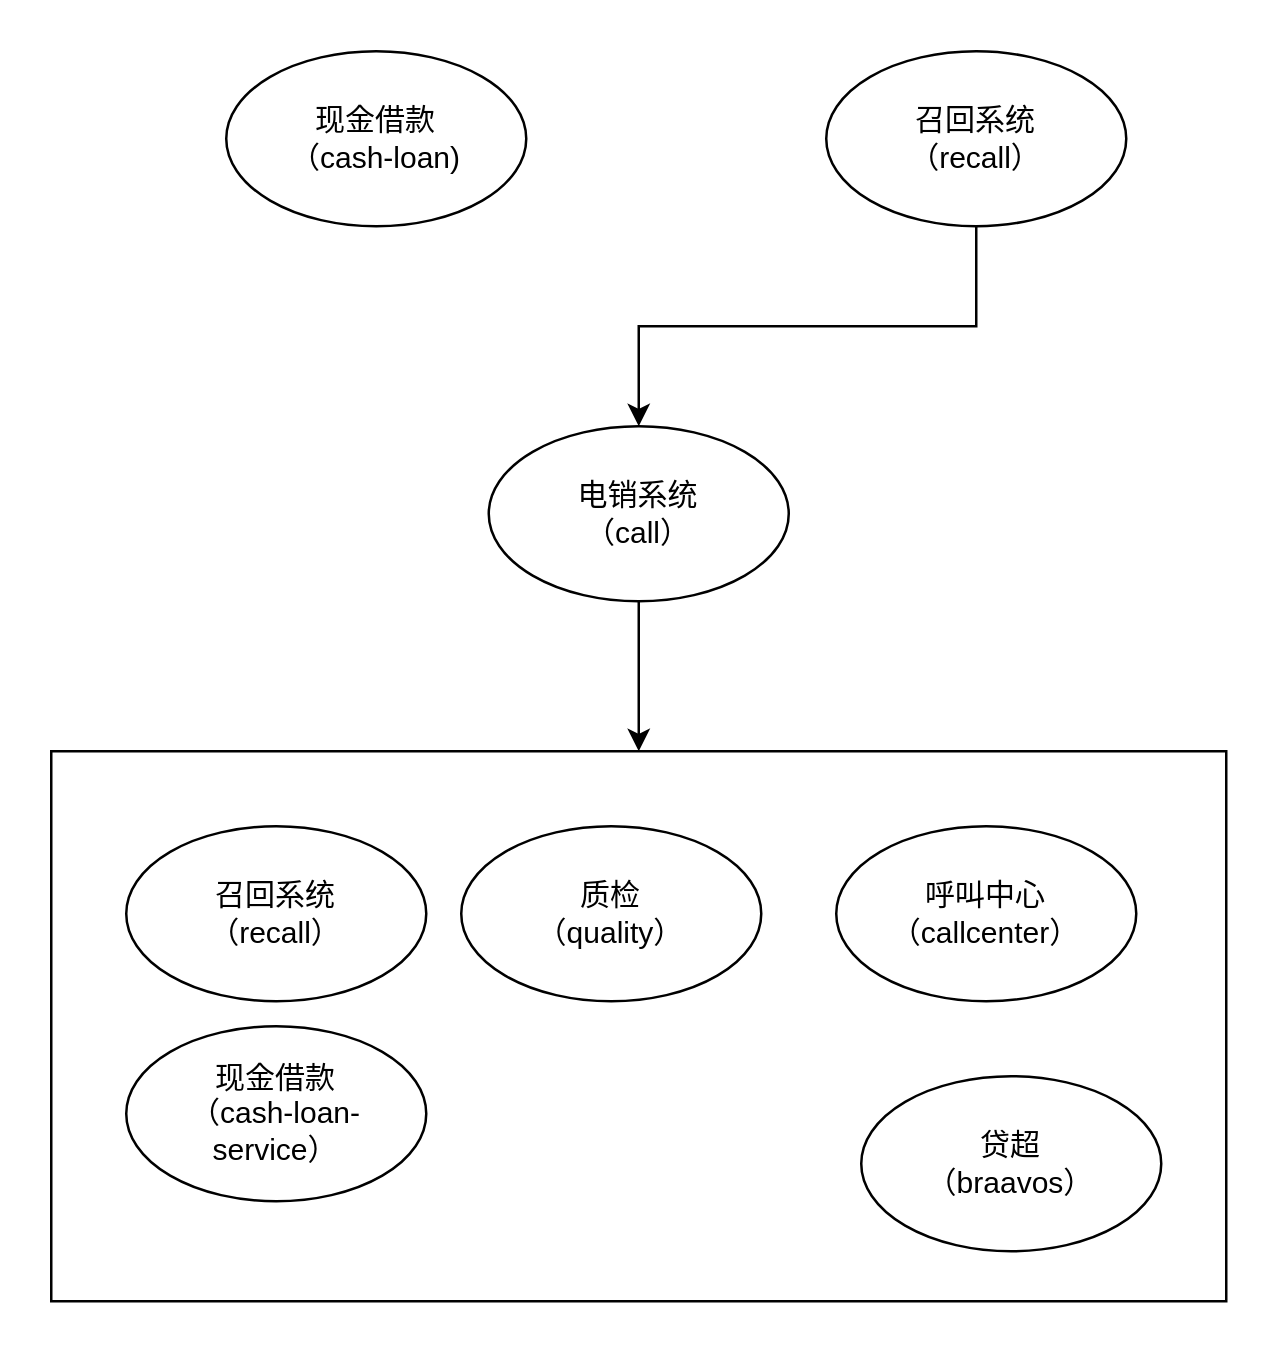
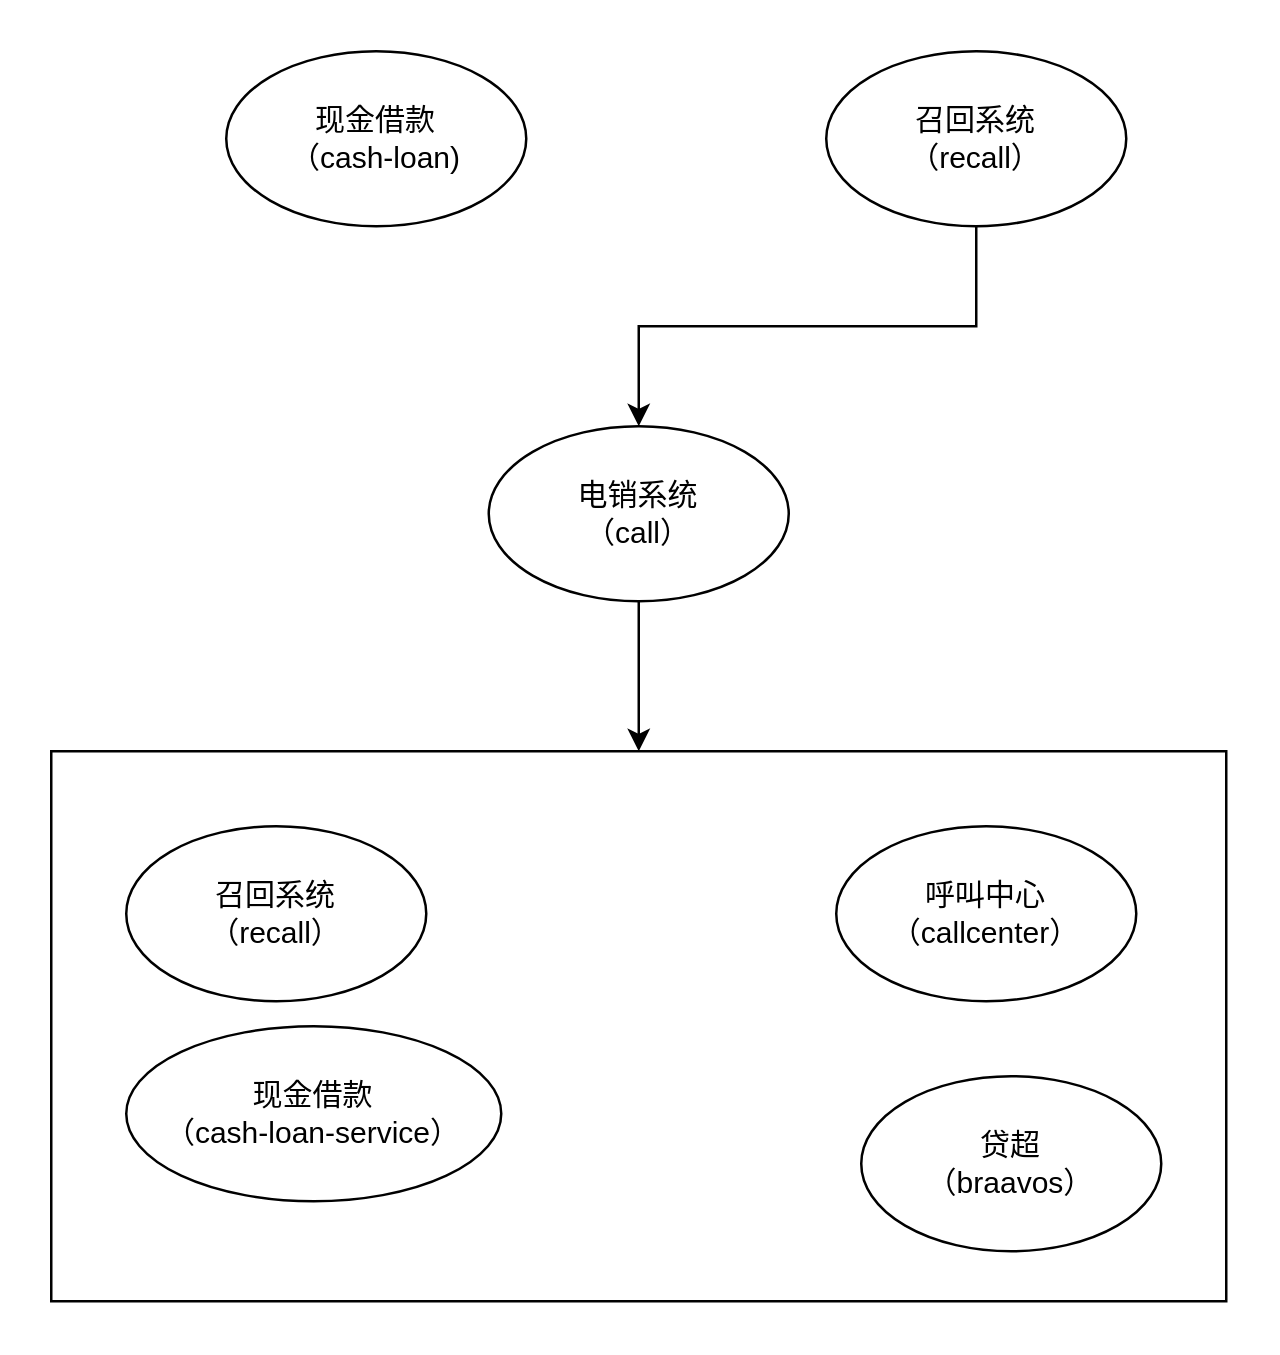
(611, 914) -> none
(276, 1114) -> (314, 1114)
